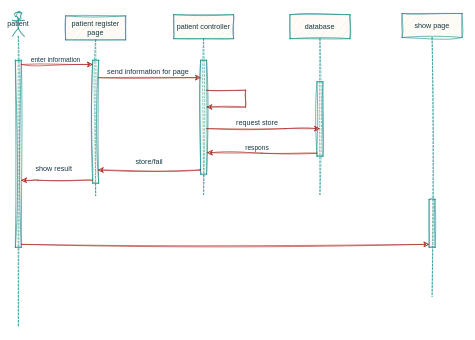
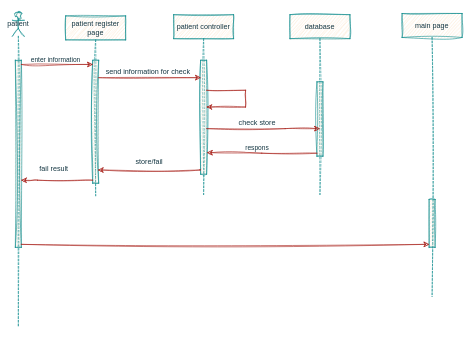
(432, 26) -> (432, 26)
(148, 72) -> (148, 72)
(257, 123) -> (257, 123)
(54, 170) -> (54, 170)
